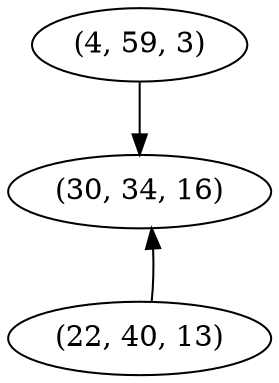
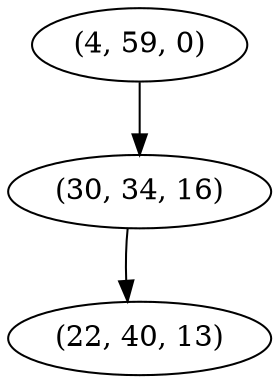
(140, 45) -> (140, 45)
(153, 275) -> (126, 254)
